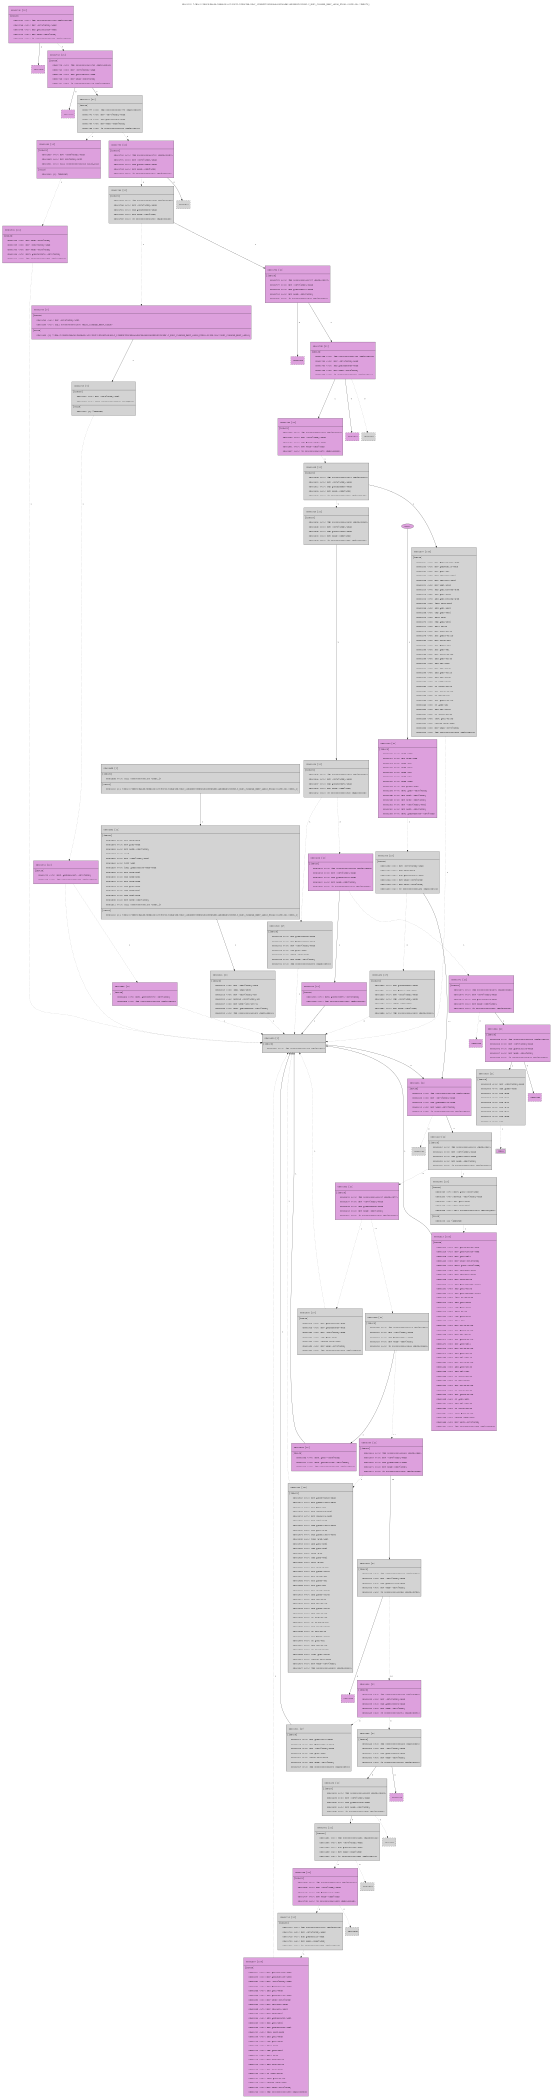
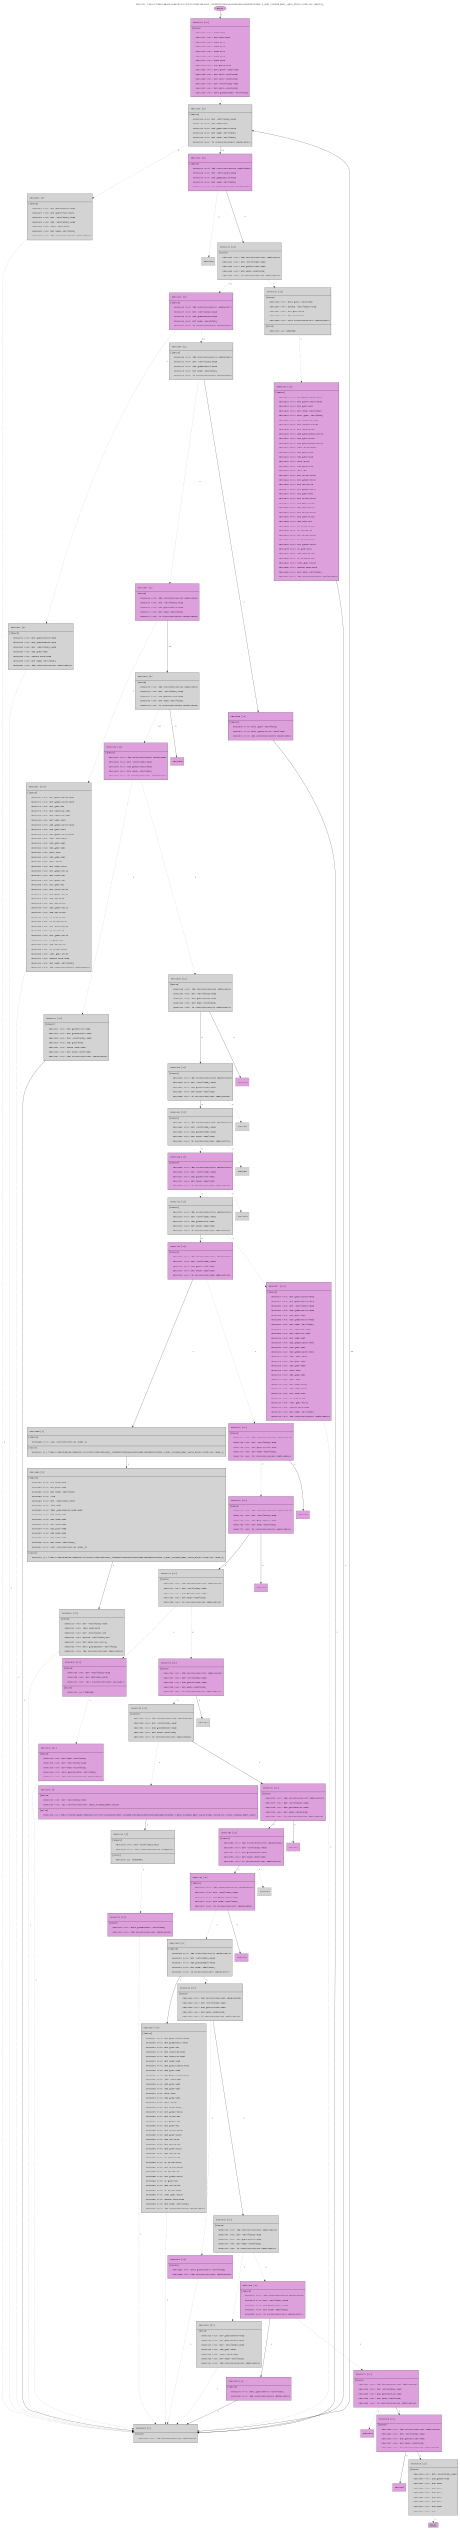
(348, 405) -> (234, 1931)
(105, 933) -> (209, 2138)
(377, 1054) -> (350, 1312)
none -> (200, 1261)
